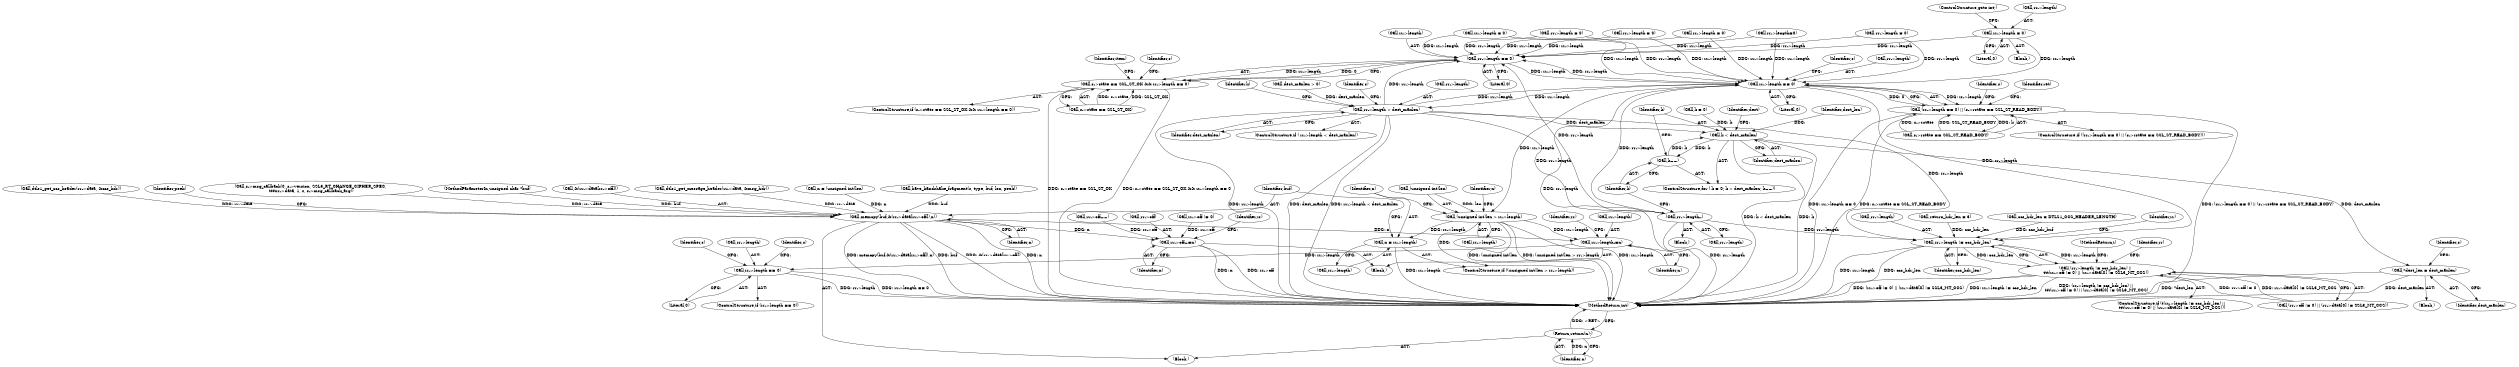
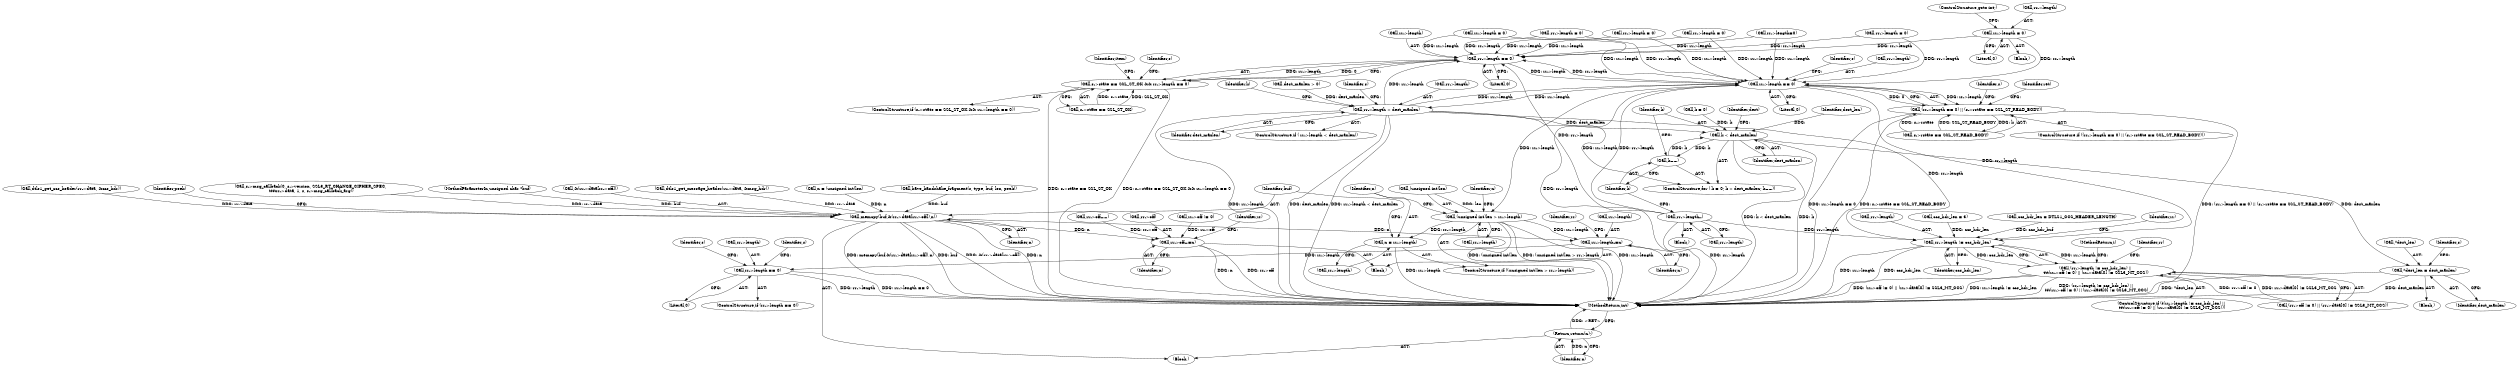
(1536, 165) -> (1603, 130)
(1945, 217) -> (1945, 217)
(1445, 243) -> (1445, 243)
none -> (2400, 243)
